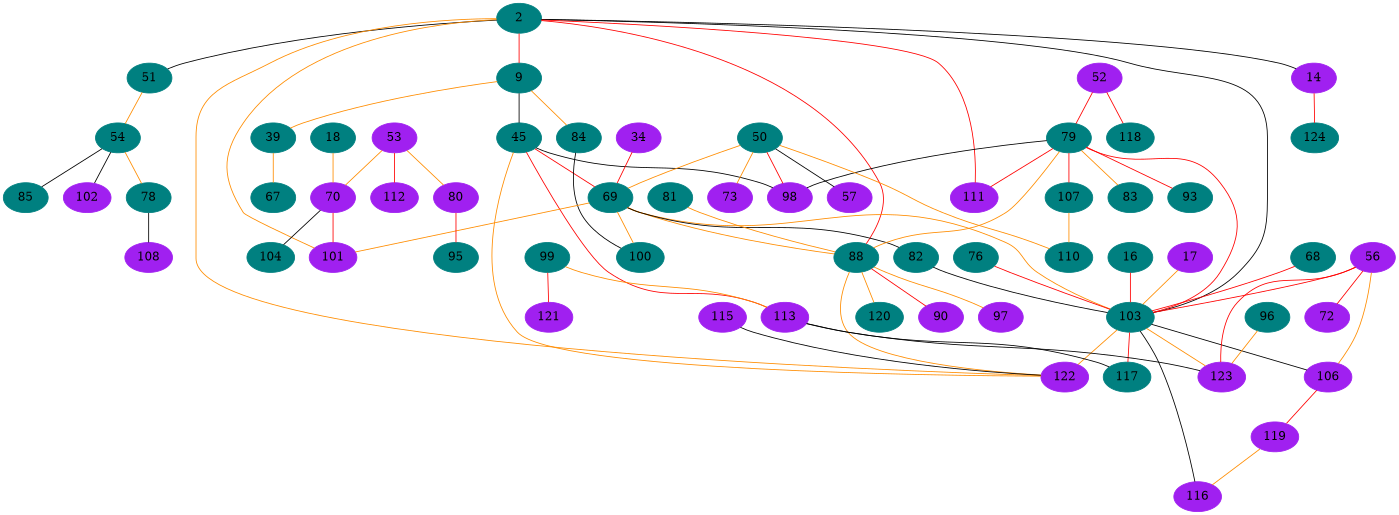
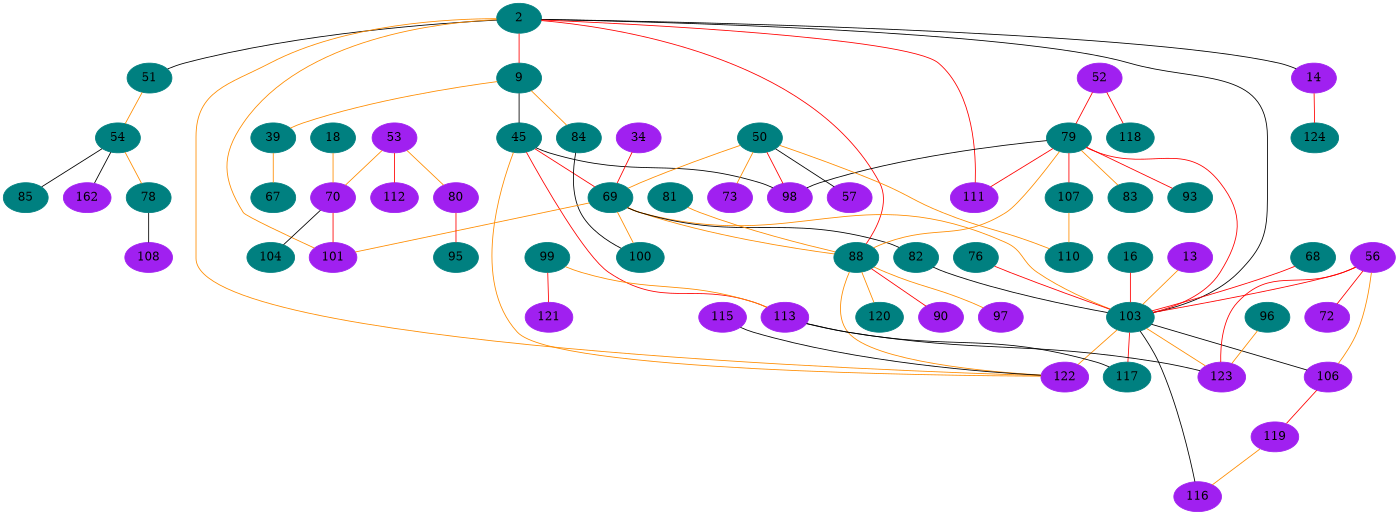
(87, 198) -> (87, 198)
(1190, 257) -> (1190, 257)
